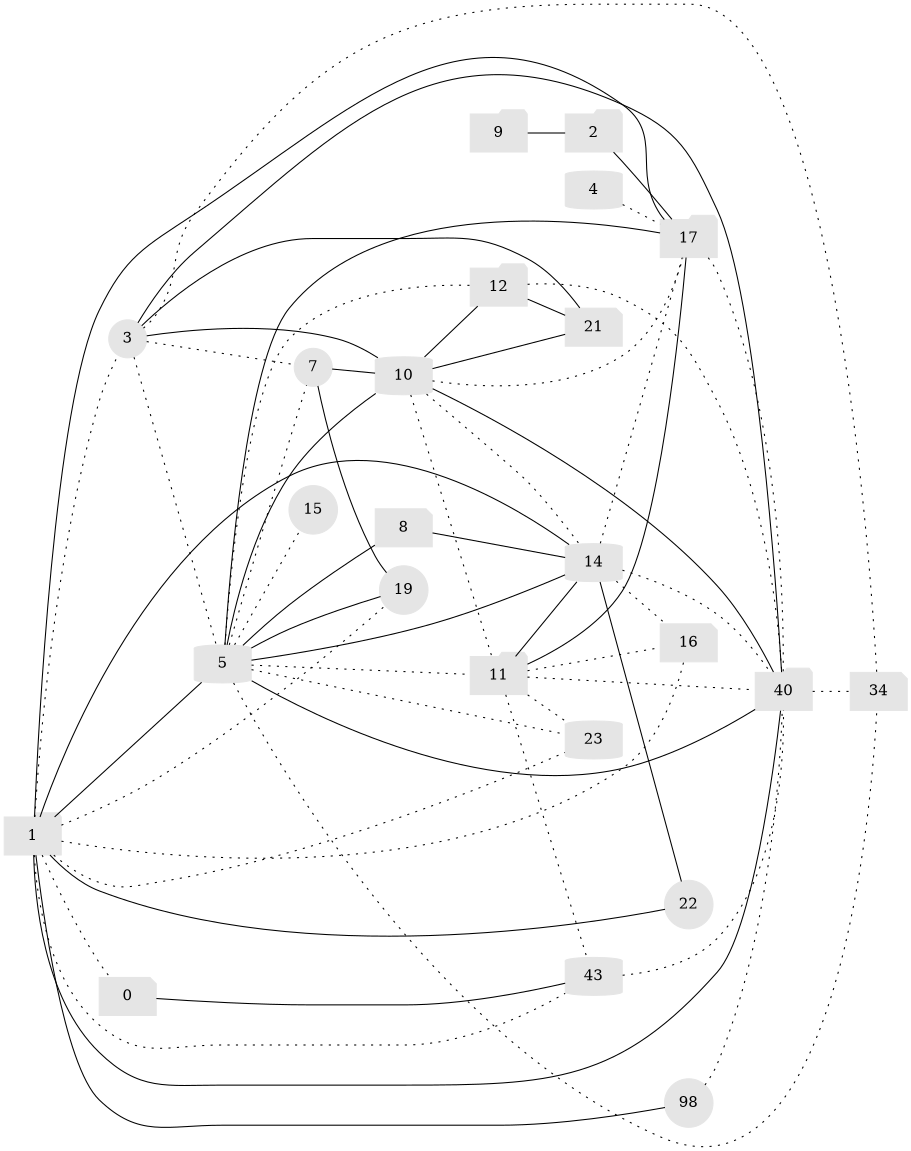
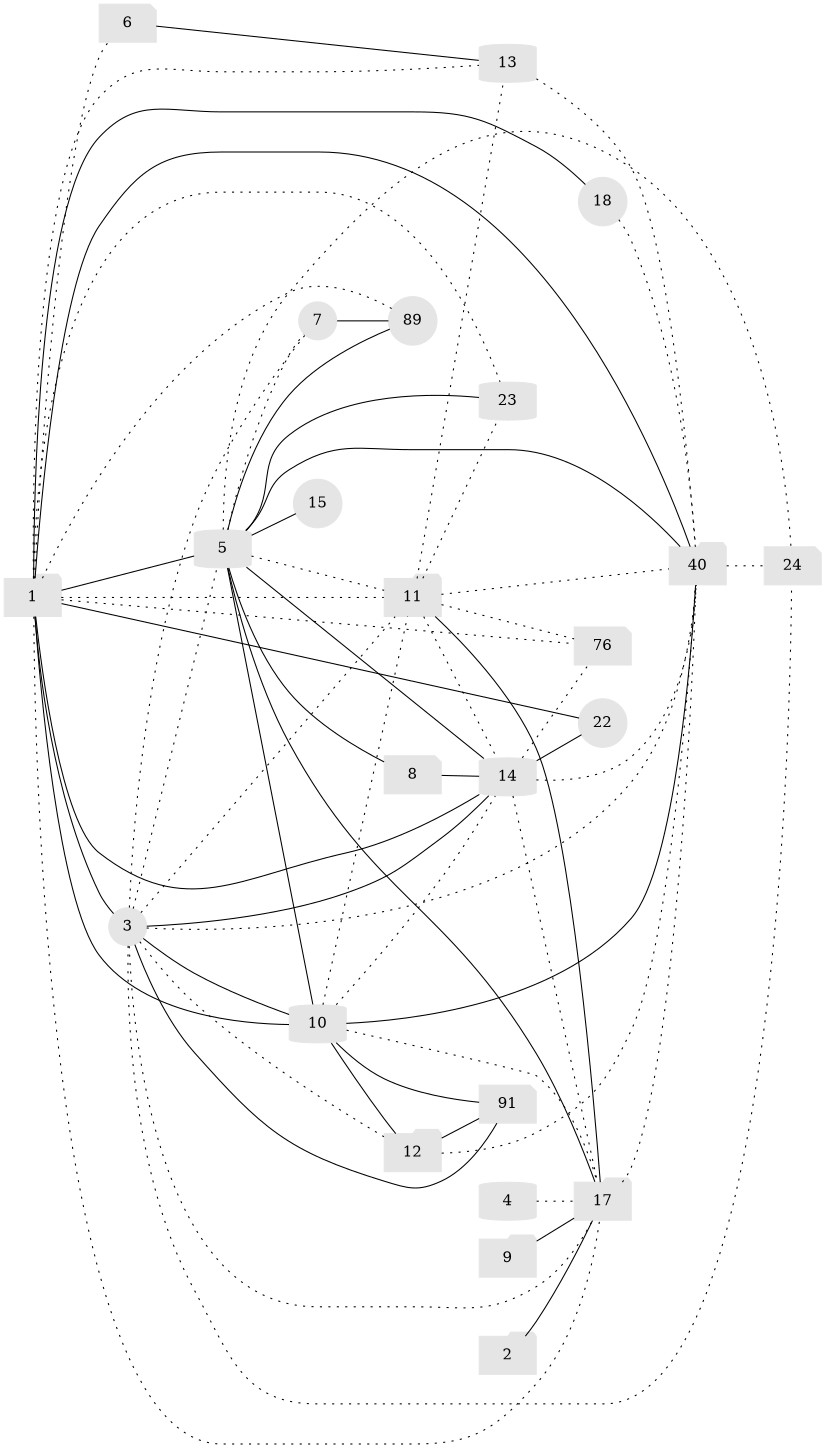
(663, 128) -> (506, 873)
(546, 133) -> (555, 1230)
(177, 226) -> (111, 1307)
(594, 327) -> (508, 1104)
(354, 371) -> (73, 891)
(267, 381) -> (253, 1050)
(60, 583) -> (72, 822)
(267, 587) -> (274, 524)
(404, 590) -> (413, 321)
none -> (223, 597)
(546, 619) -> (458, 684)
(689, 643) -> (603, 646)
(879, 691) -> (793, 566)
(408, 702) -> (329, 413)
none -> (274, 757)
none -> (333, 897)
(594, 976) -> (508, 63)
(128, 996) -> (128, 23)
(689, 1103) -> (603, 202)
none -> (254, 1289)
